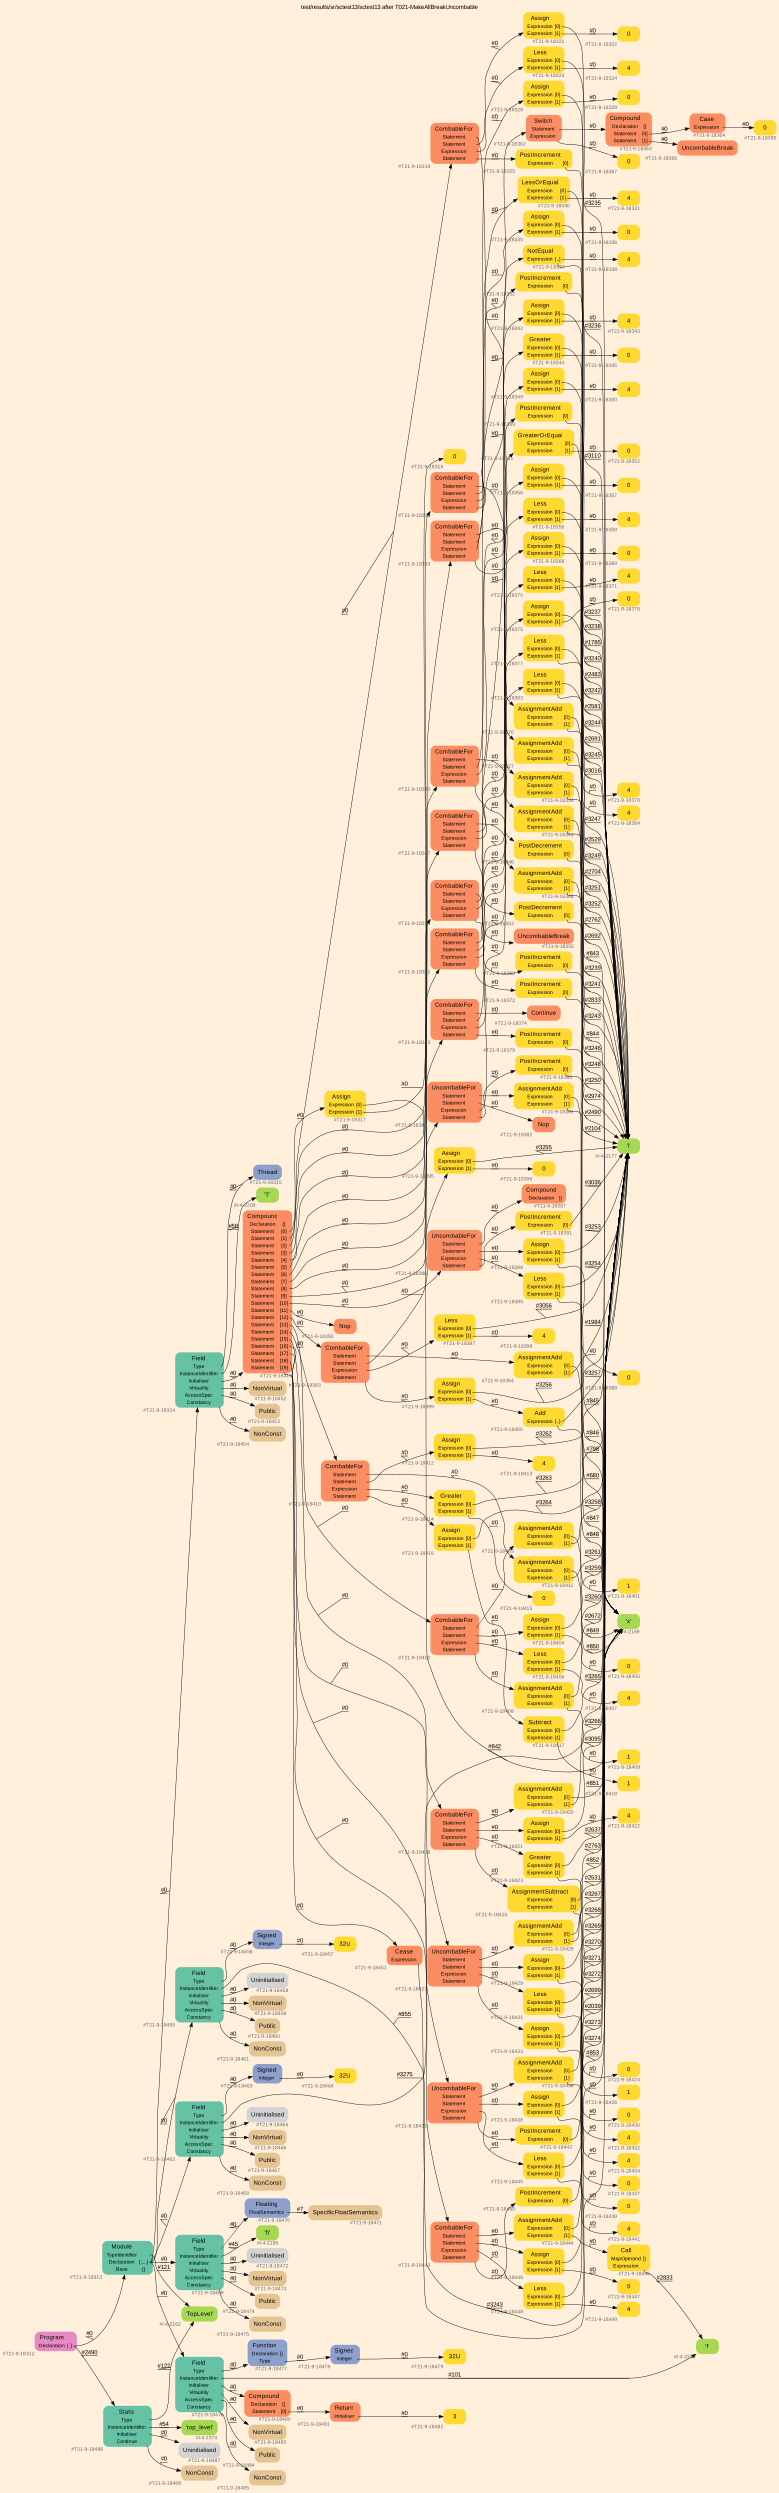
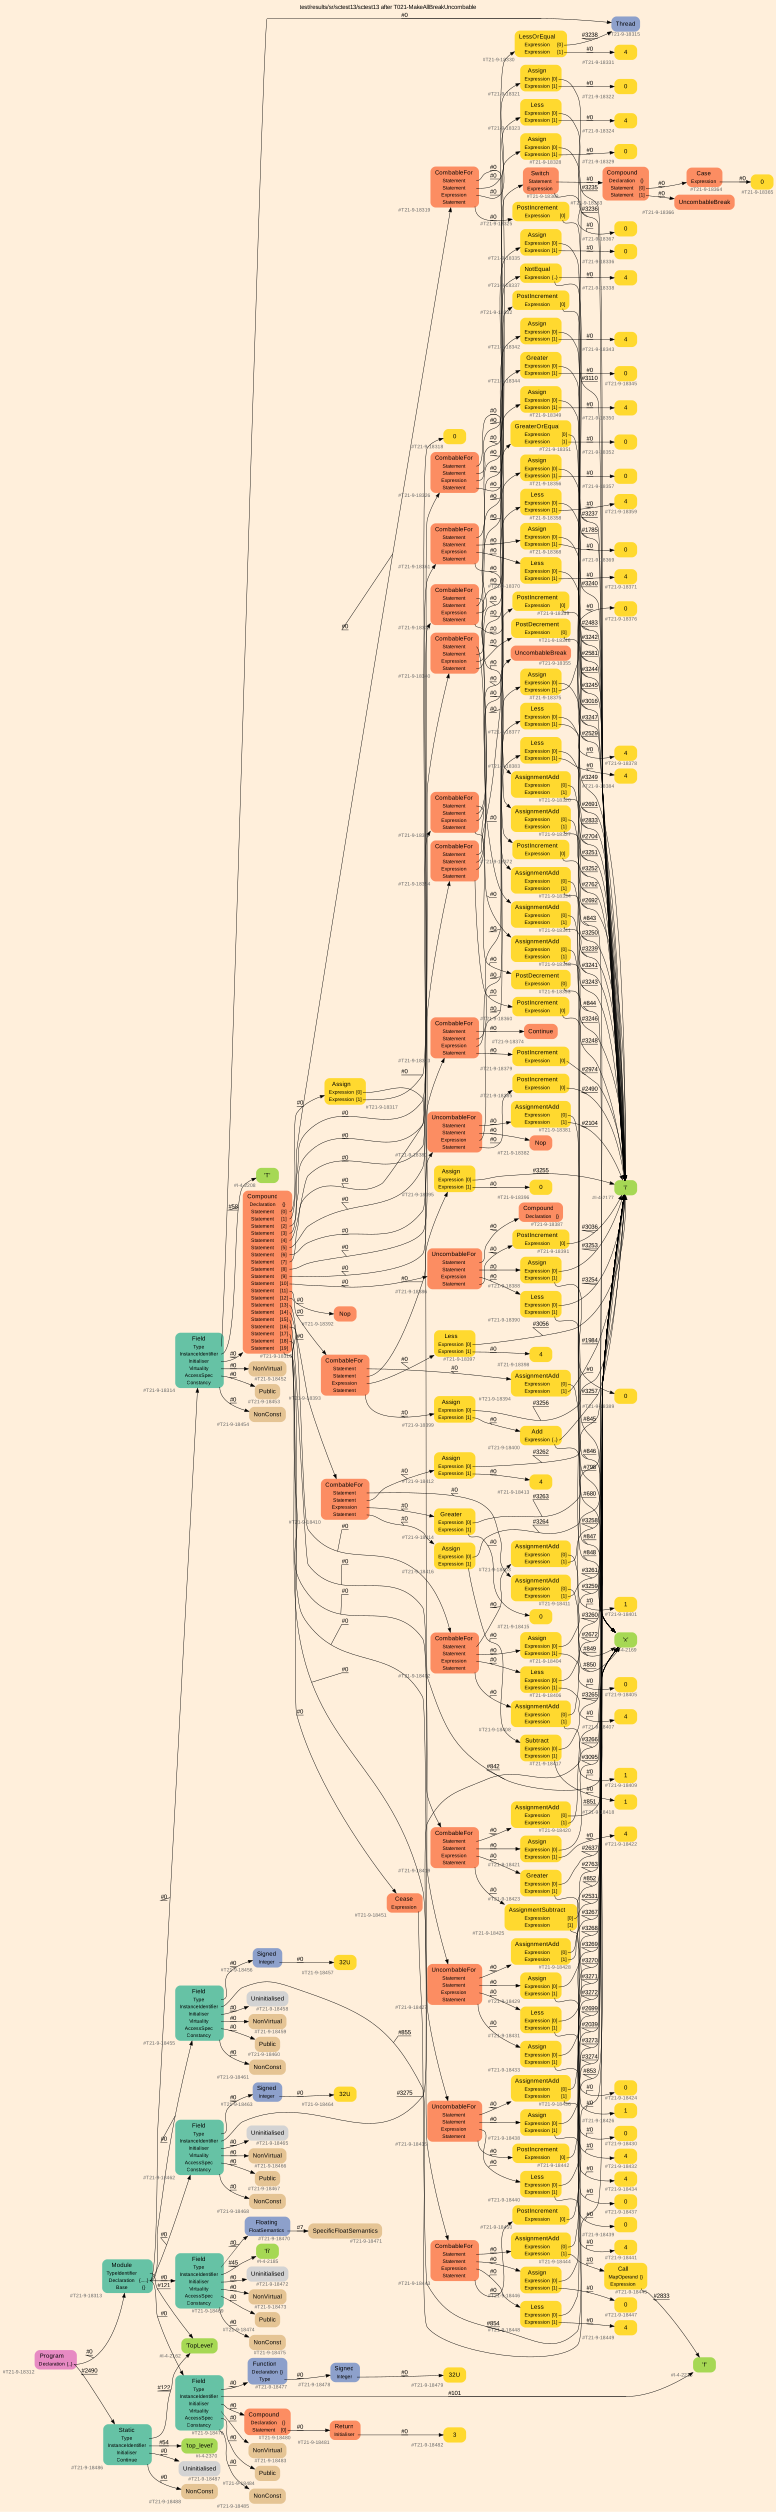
(594, 635) -> (587, 42)
(495, 2305) -> (493, 2324)
